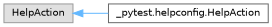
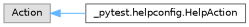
(38, 13) -> (27, 13)
